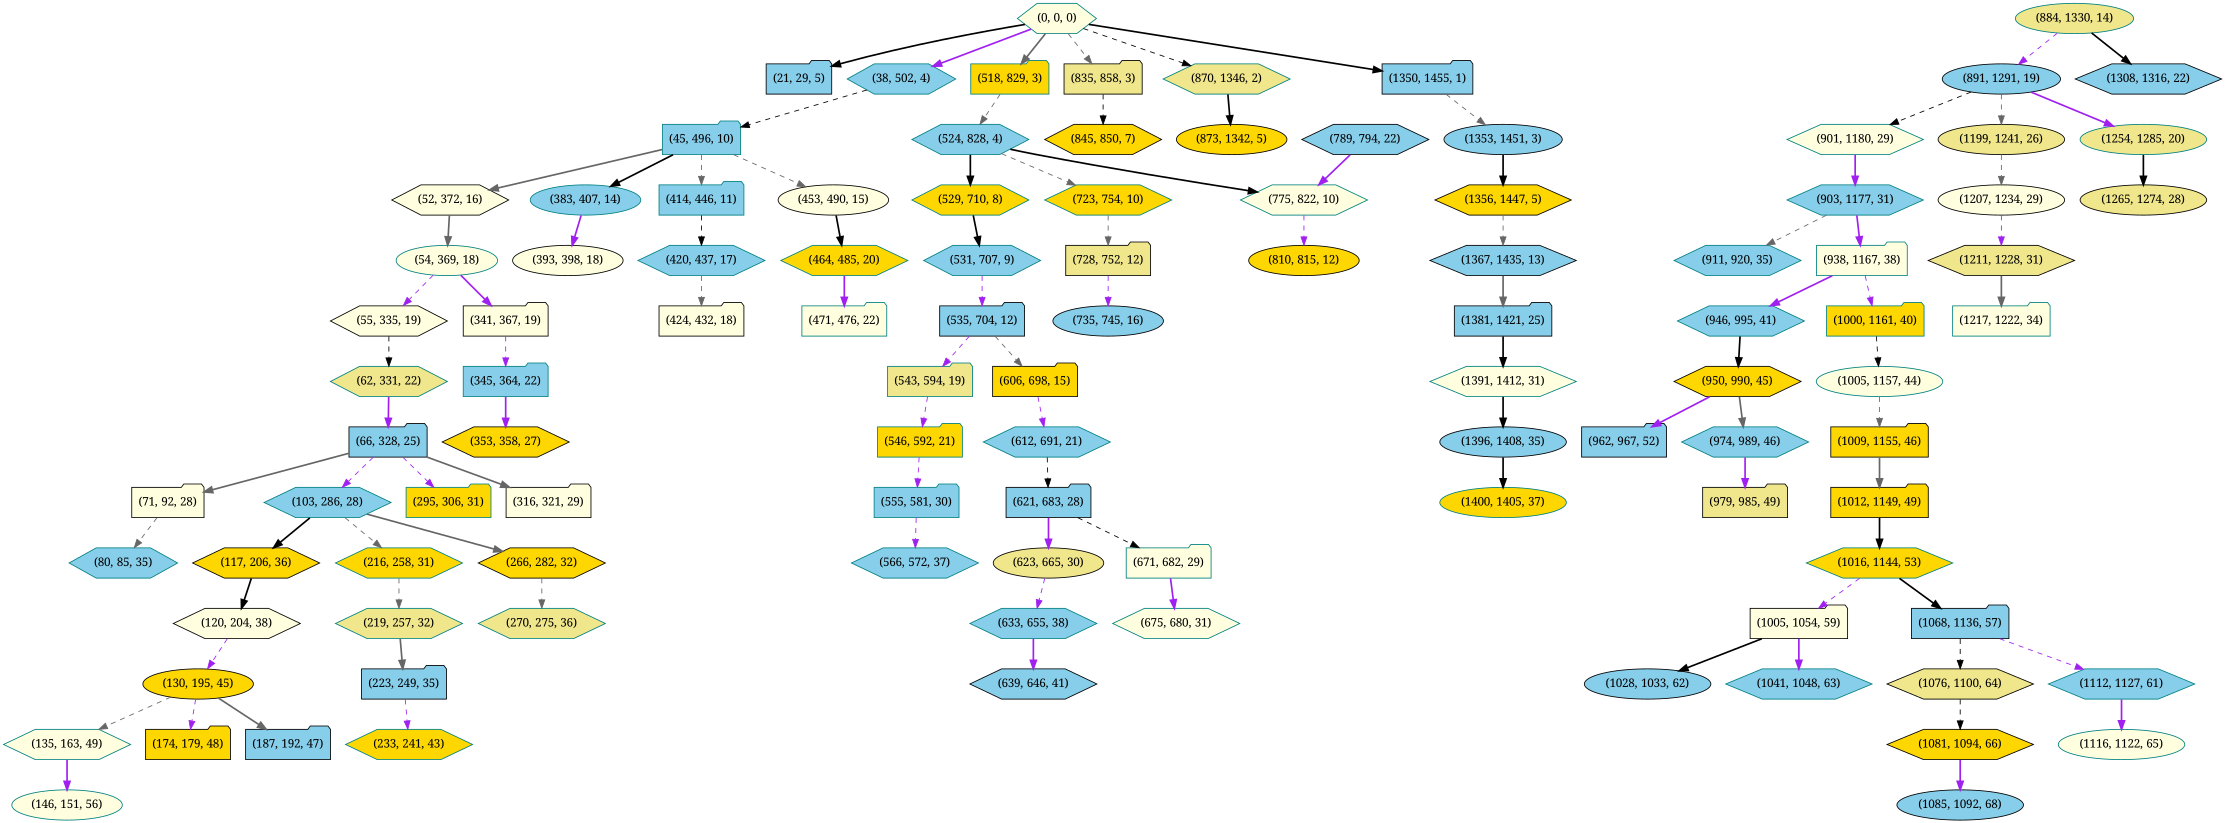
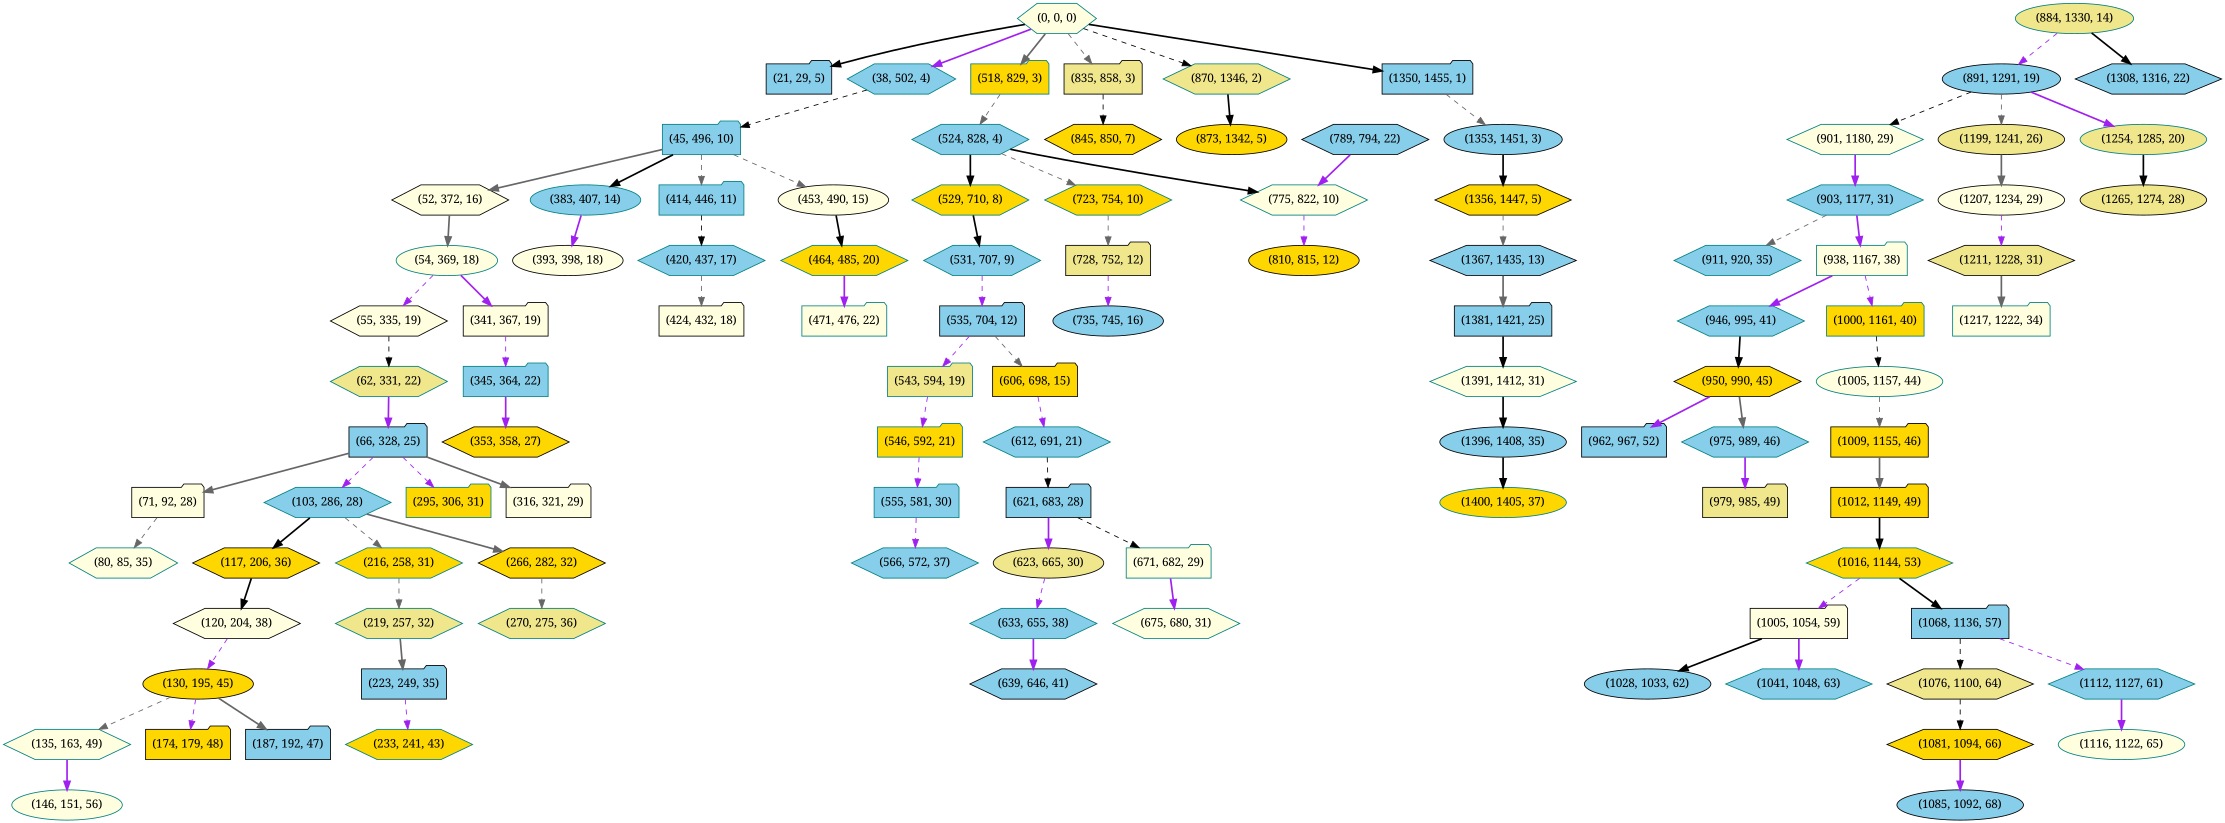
(2001, 166) -> (2001, 166)
(1745, 442) -> (1745, 442)
(123, 563) -> (123, 563)
